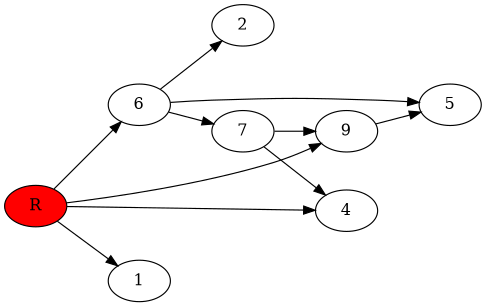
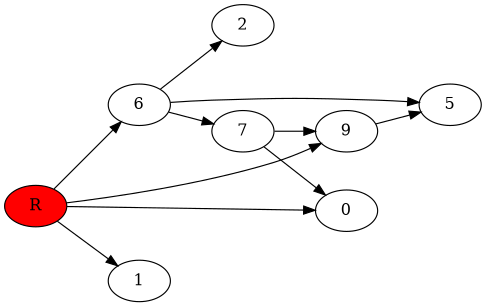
(347, 211) -> (347, 211)
